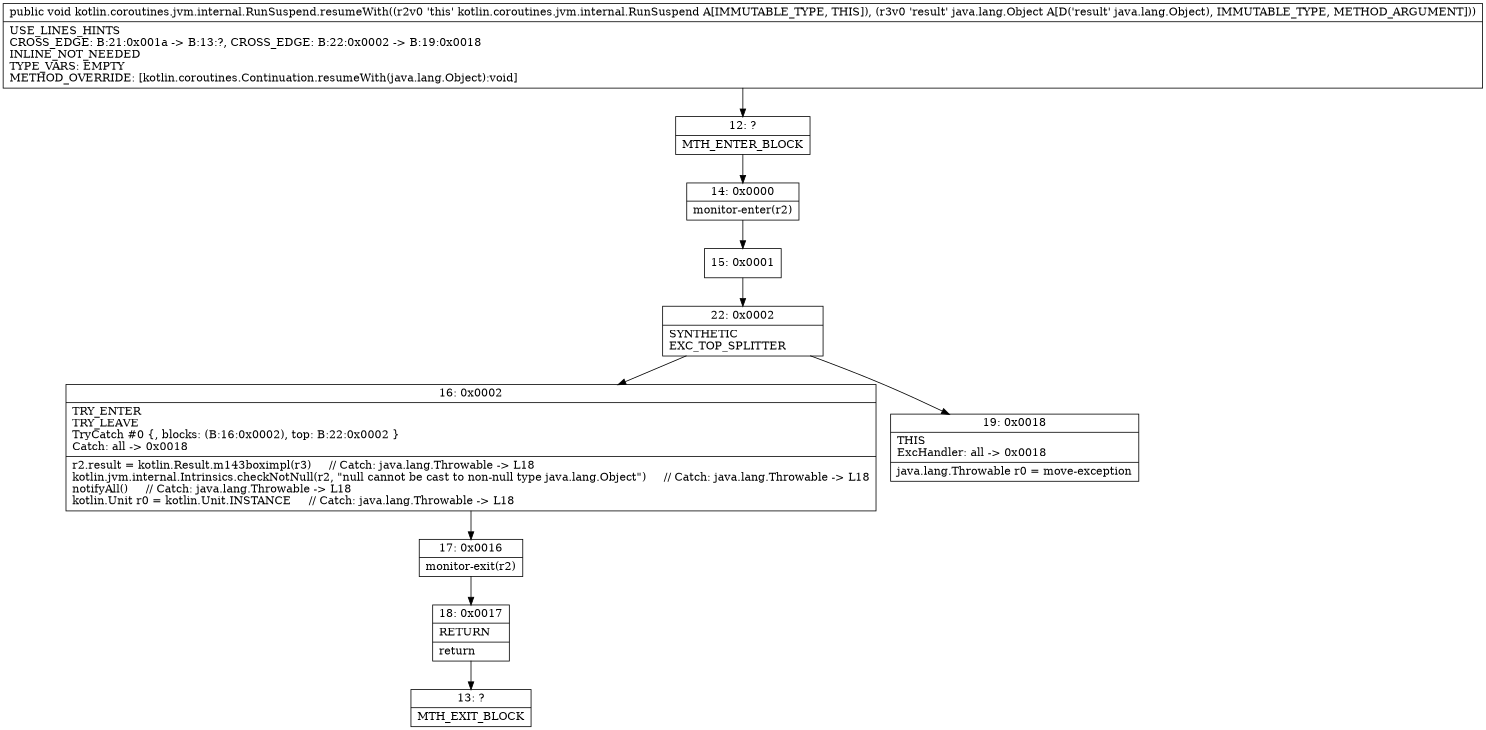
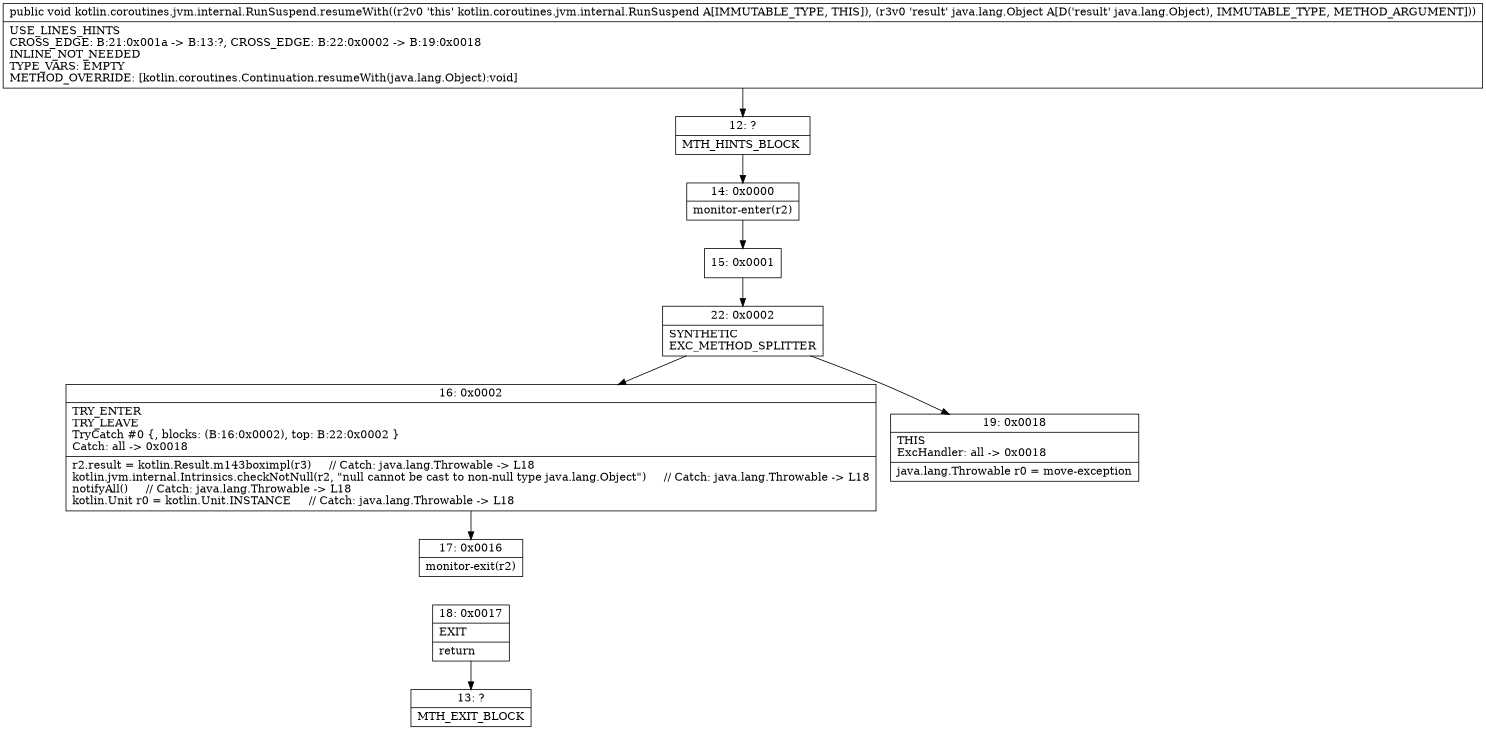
(743, 145) -> (741, 145)
(727, 346) -> (743, 346)
(471, 587) -> none
(465, 632) -> (453, 632)
